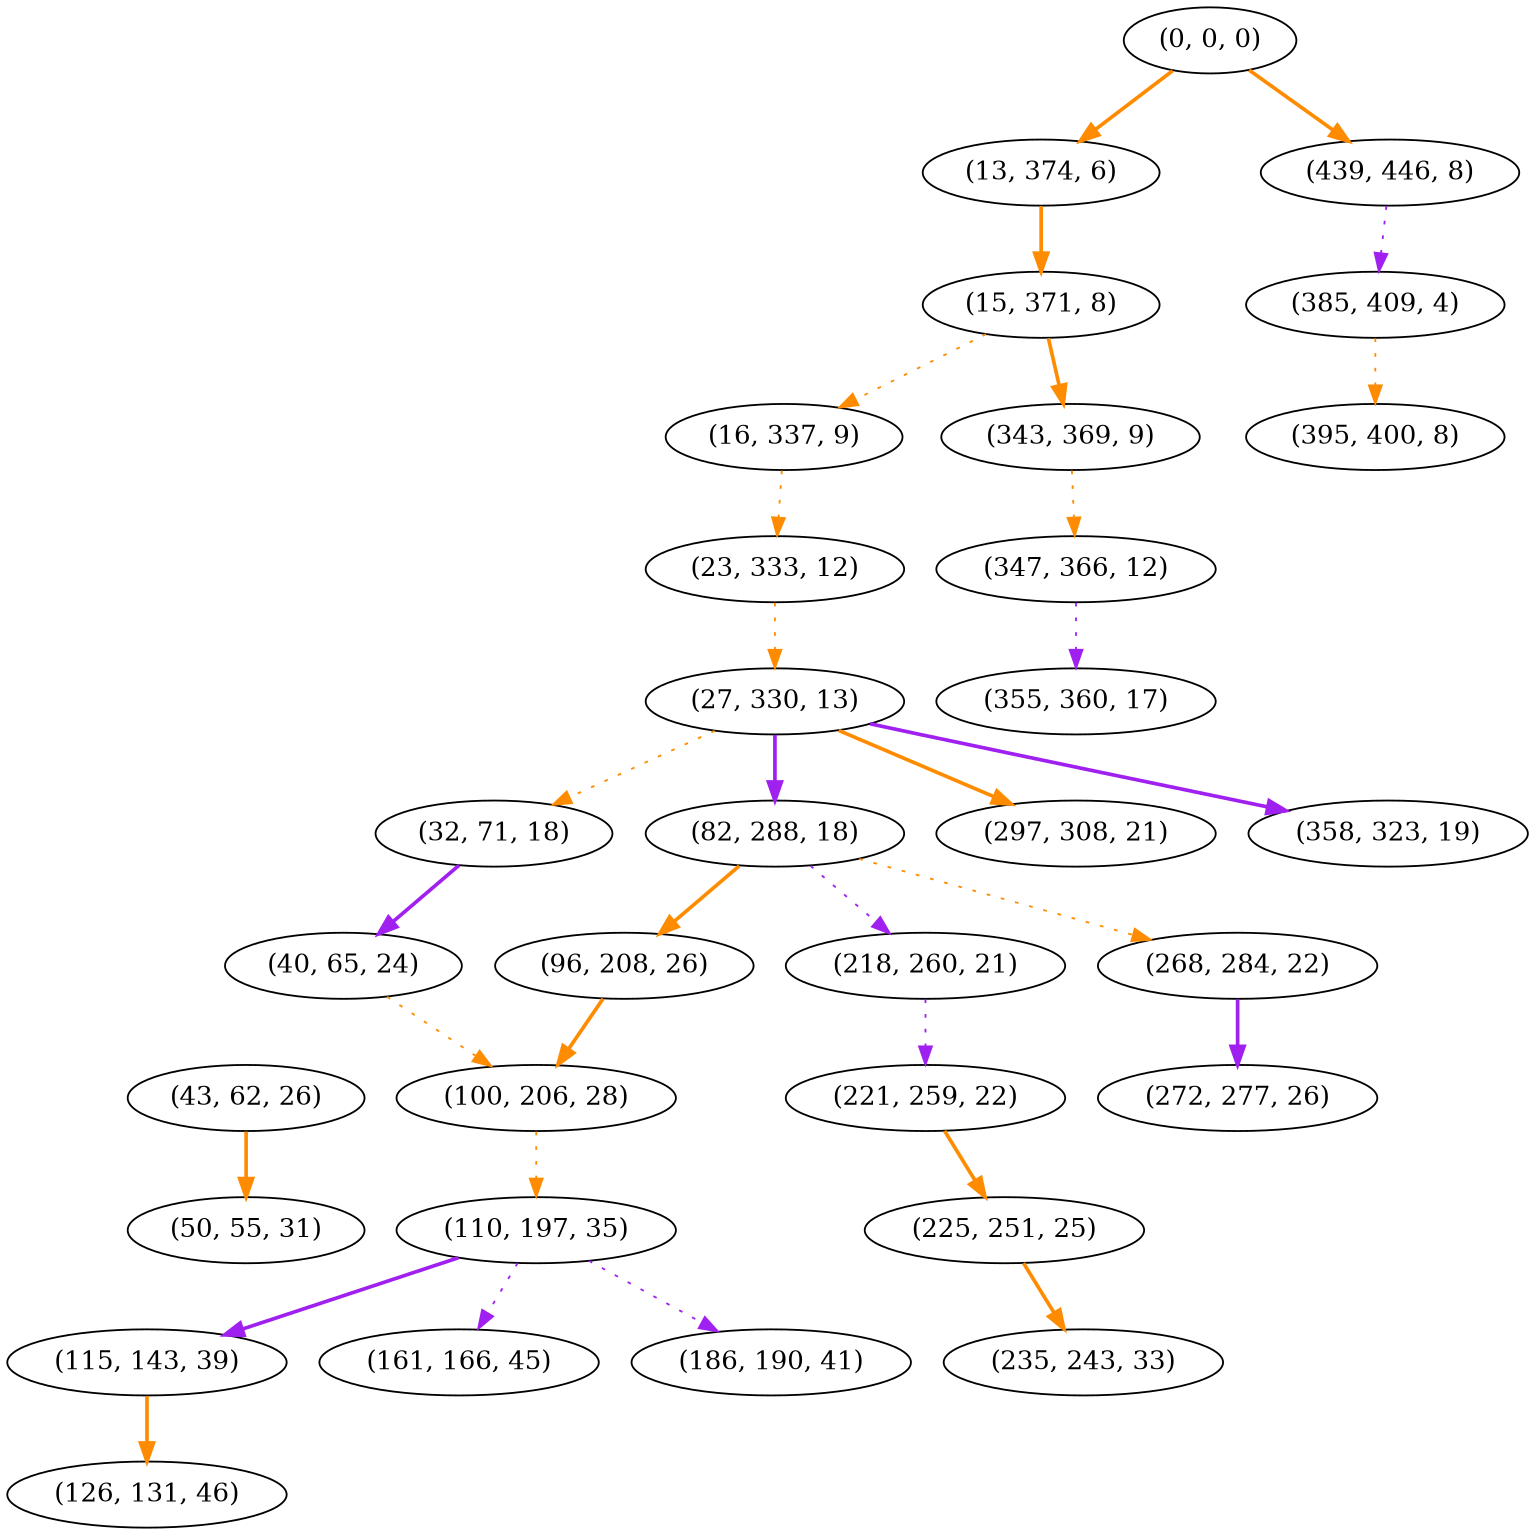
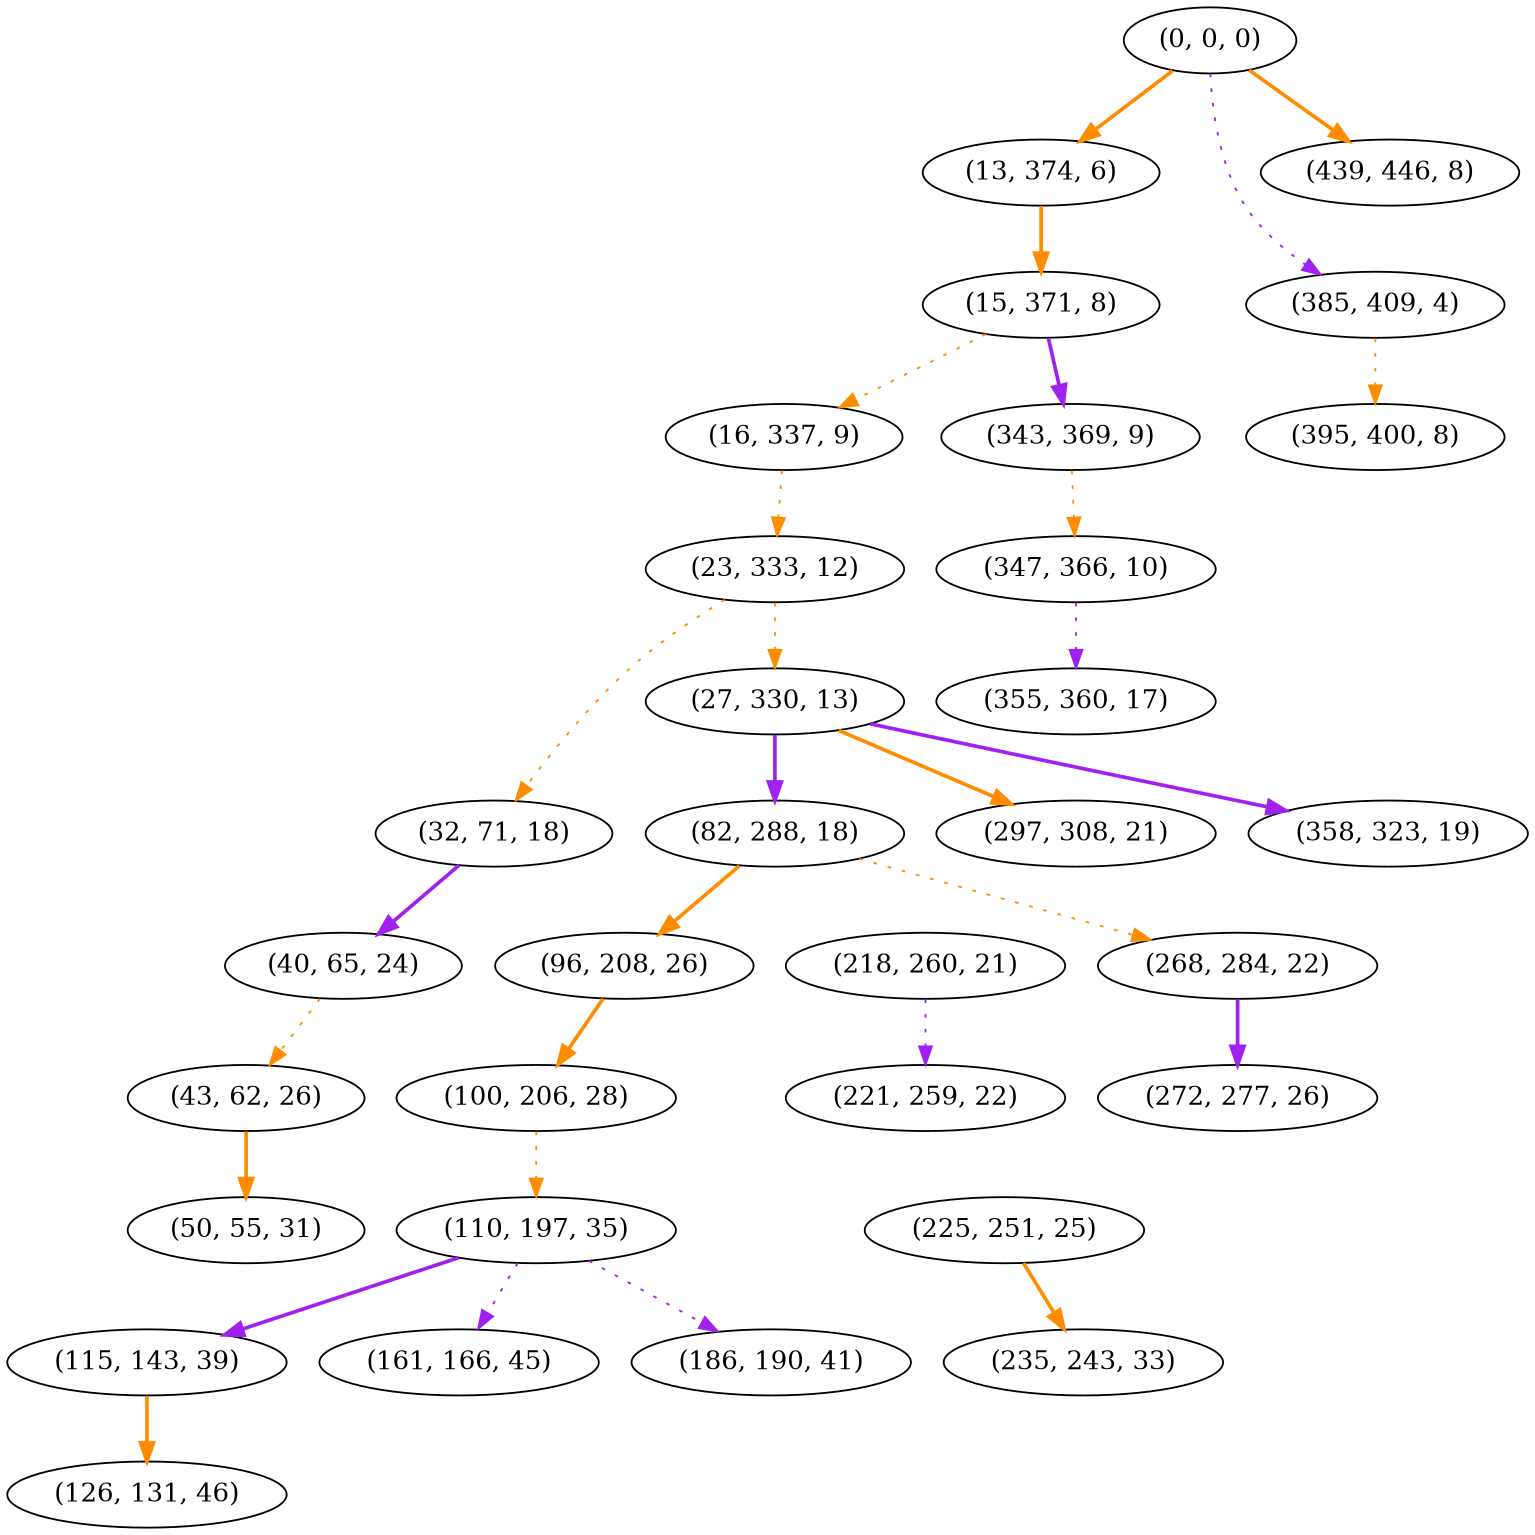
(1384, 230) -> (1233, 182)
(1054, 362) -> (1054, 362)
(1076, 569) -> (1076, 569)
(642, 764) -> (616, 682)
(843, 894) -> none
(432, 1026) -> (300, 1025)
(960, 1156) -> none
